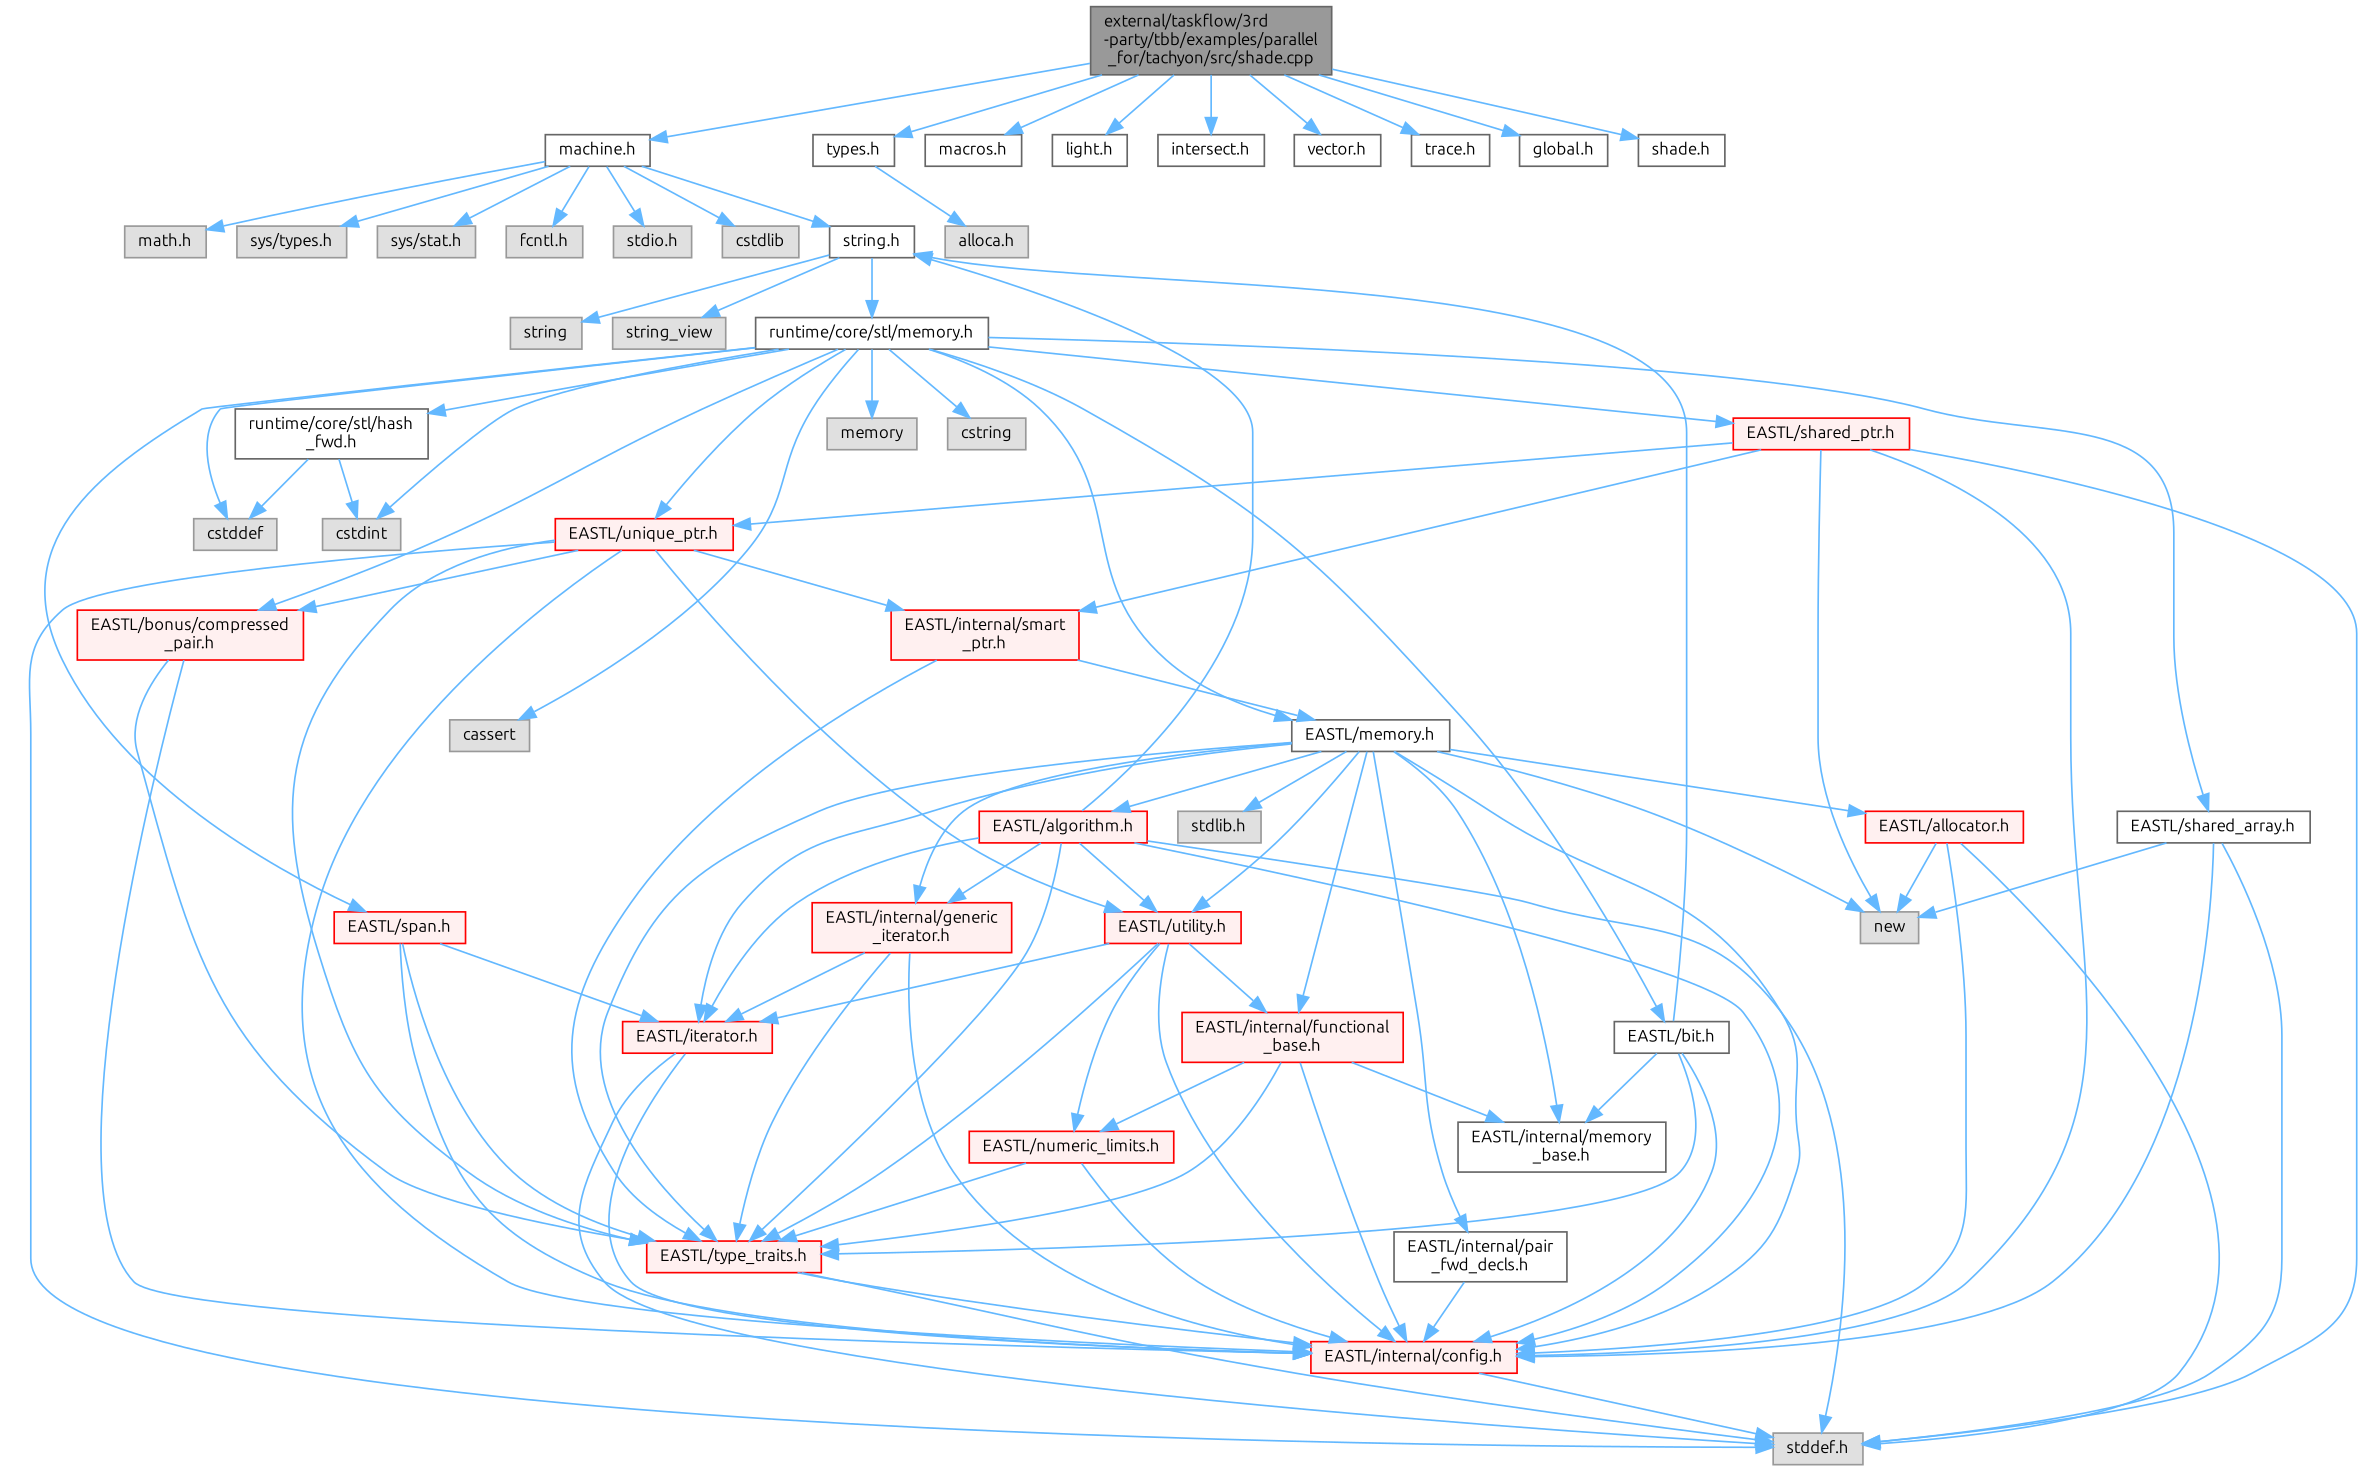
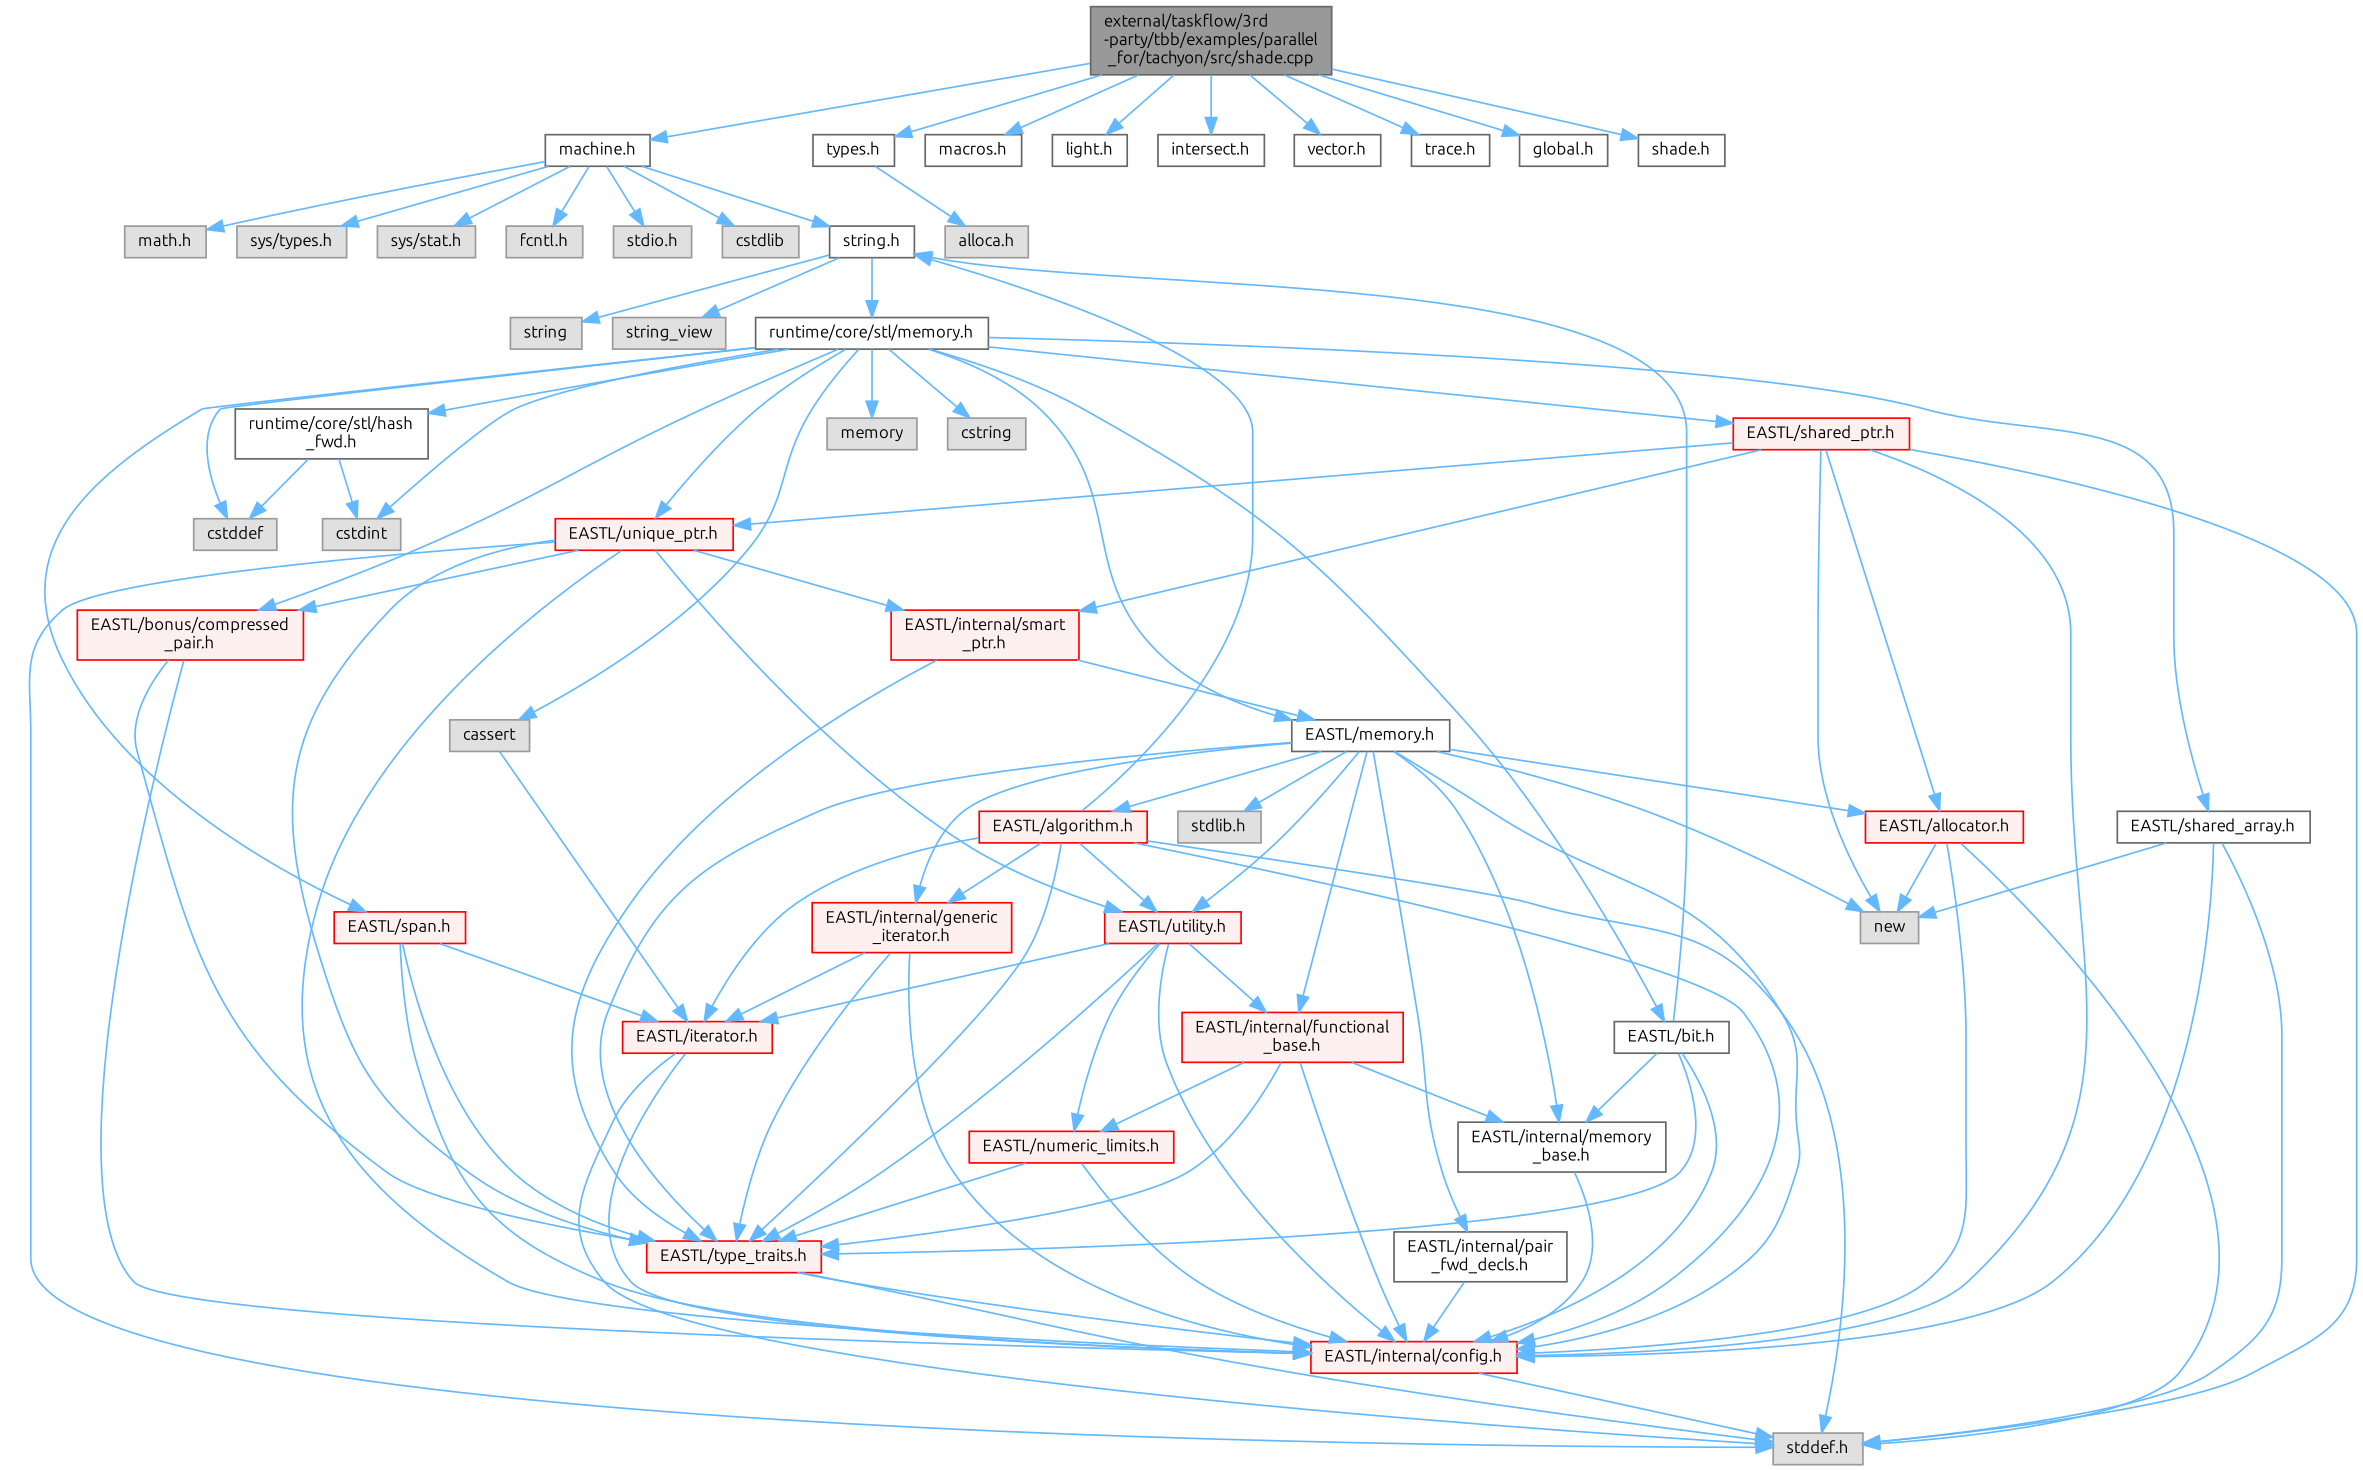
none -> (1880, 622)
(951, 806) -> (589, 880)
none -> (1586, 1273)
